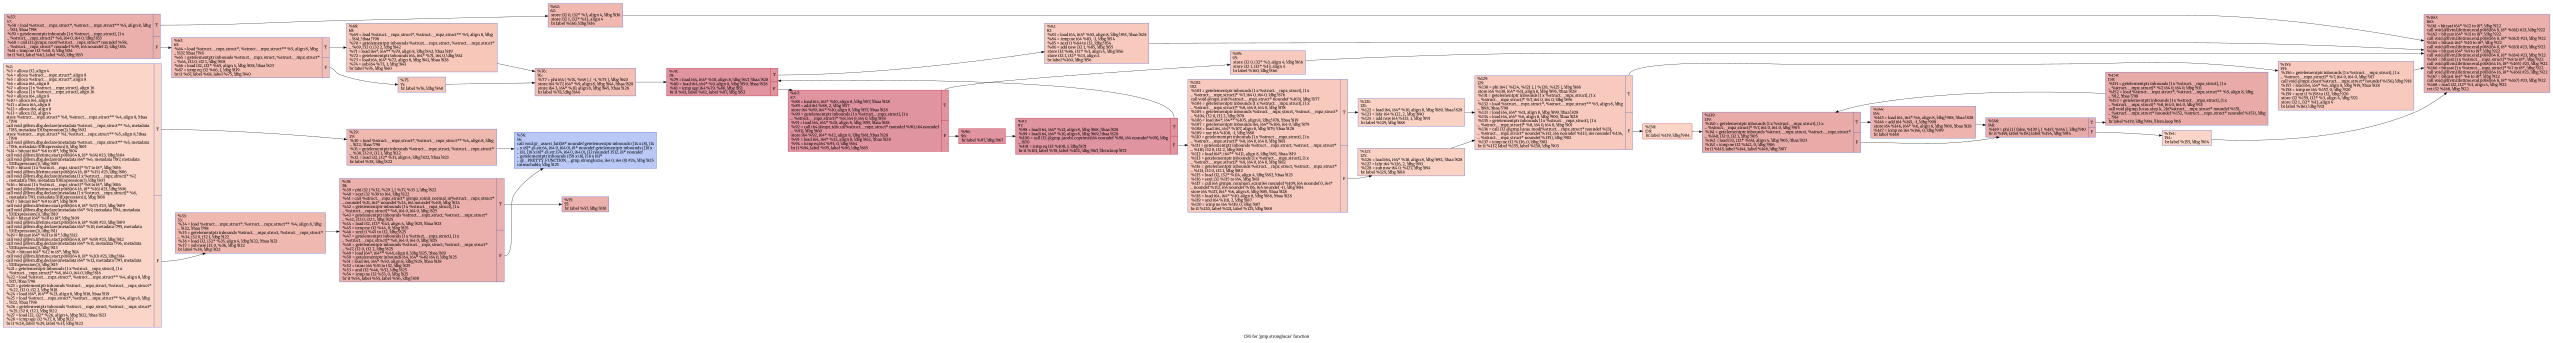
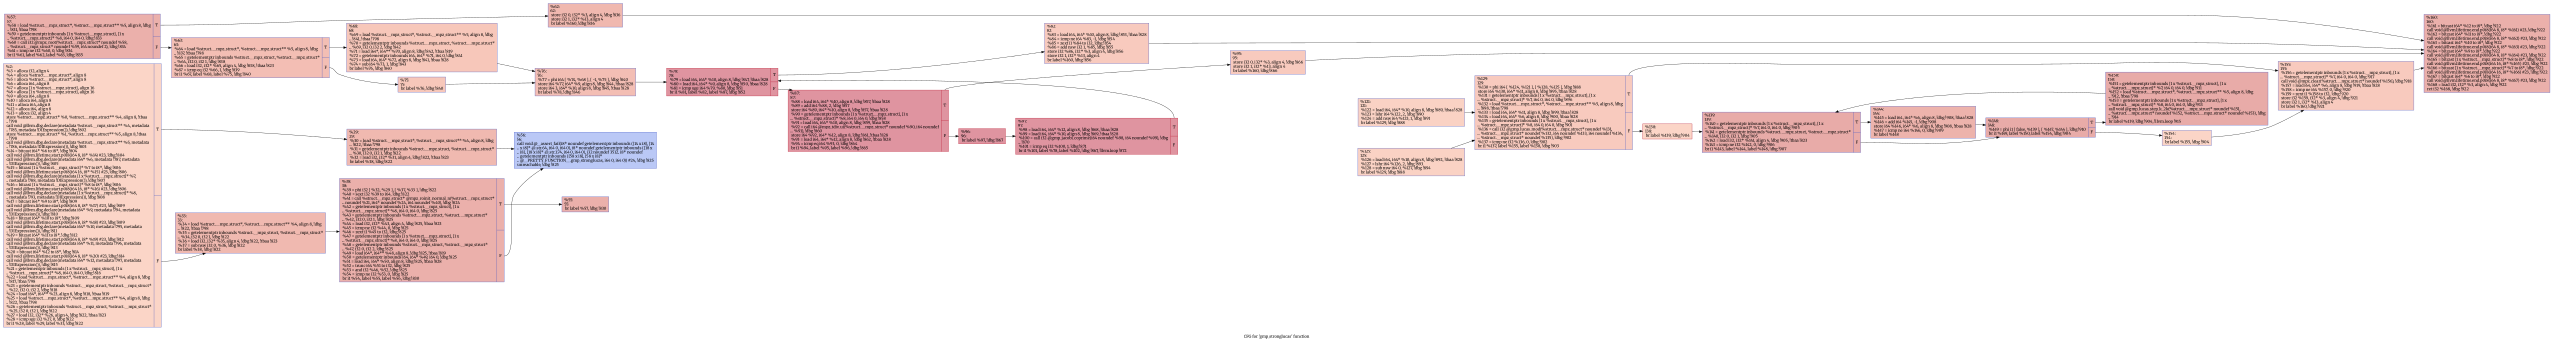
(2332, 134) -> (2258, 130)
(1268, 146) -> none
